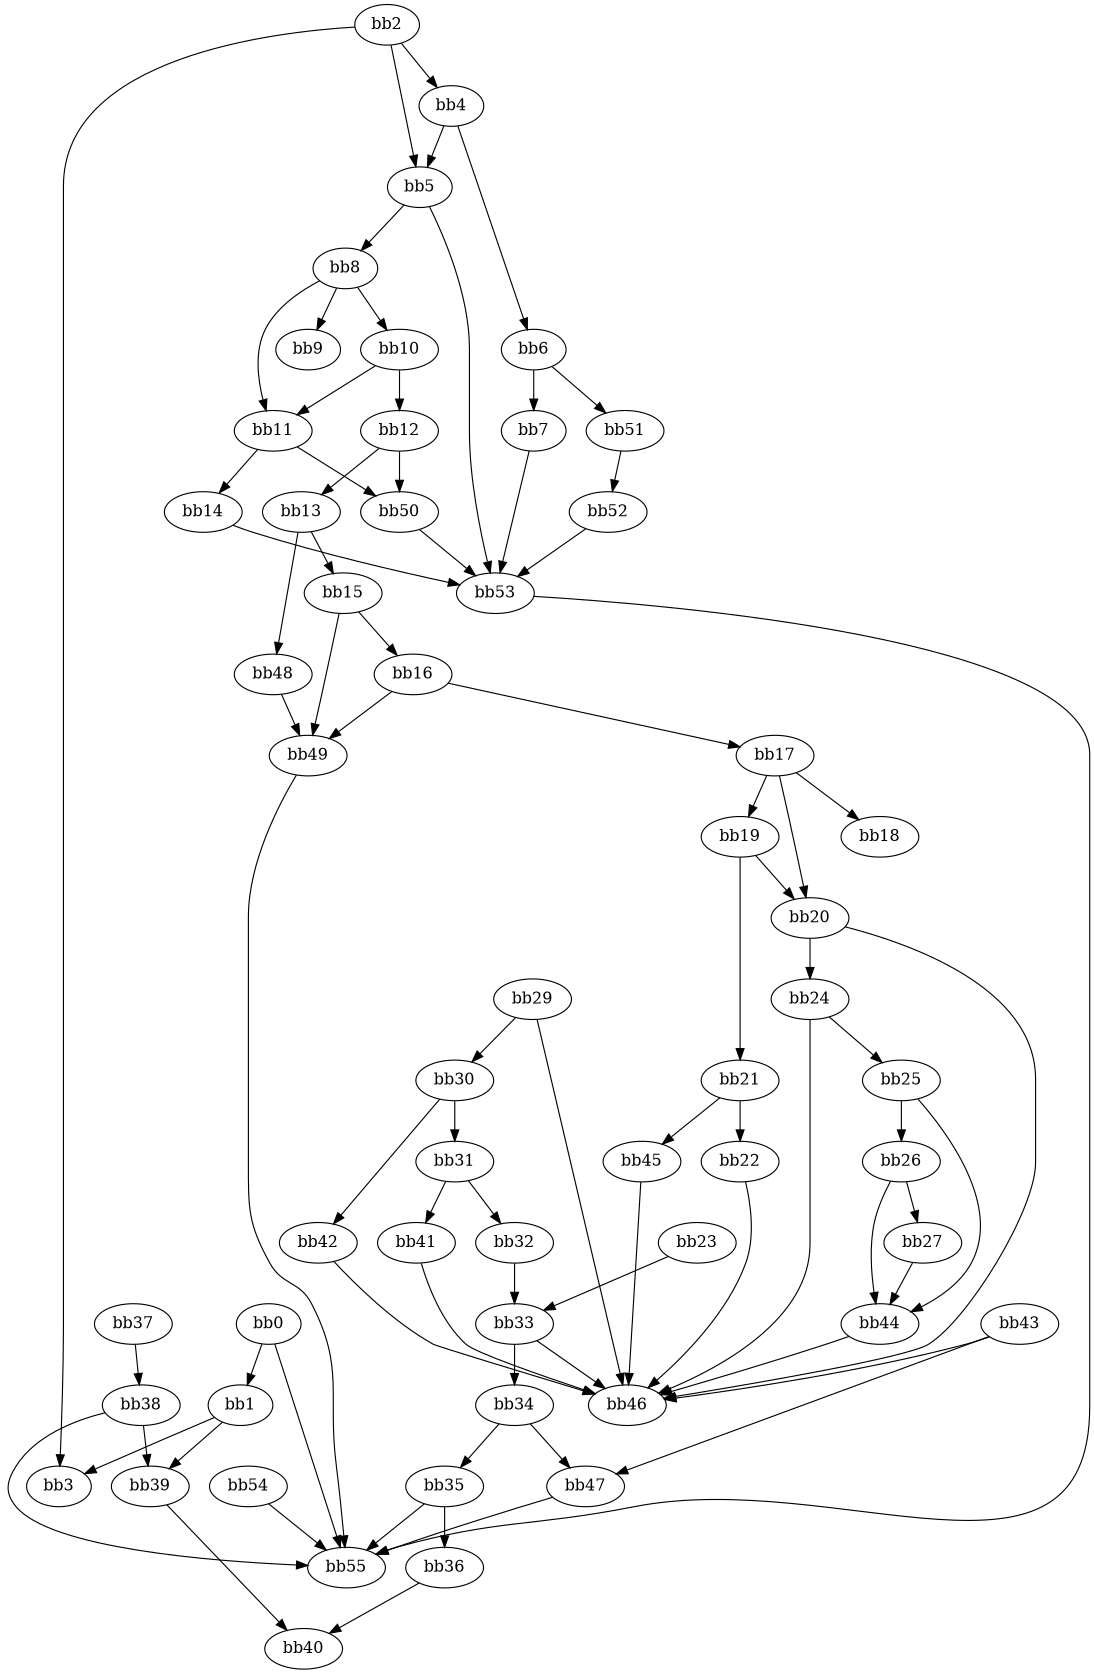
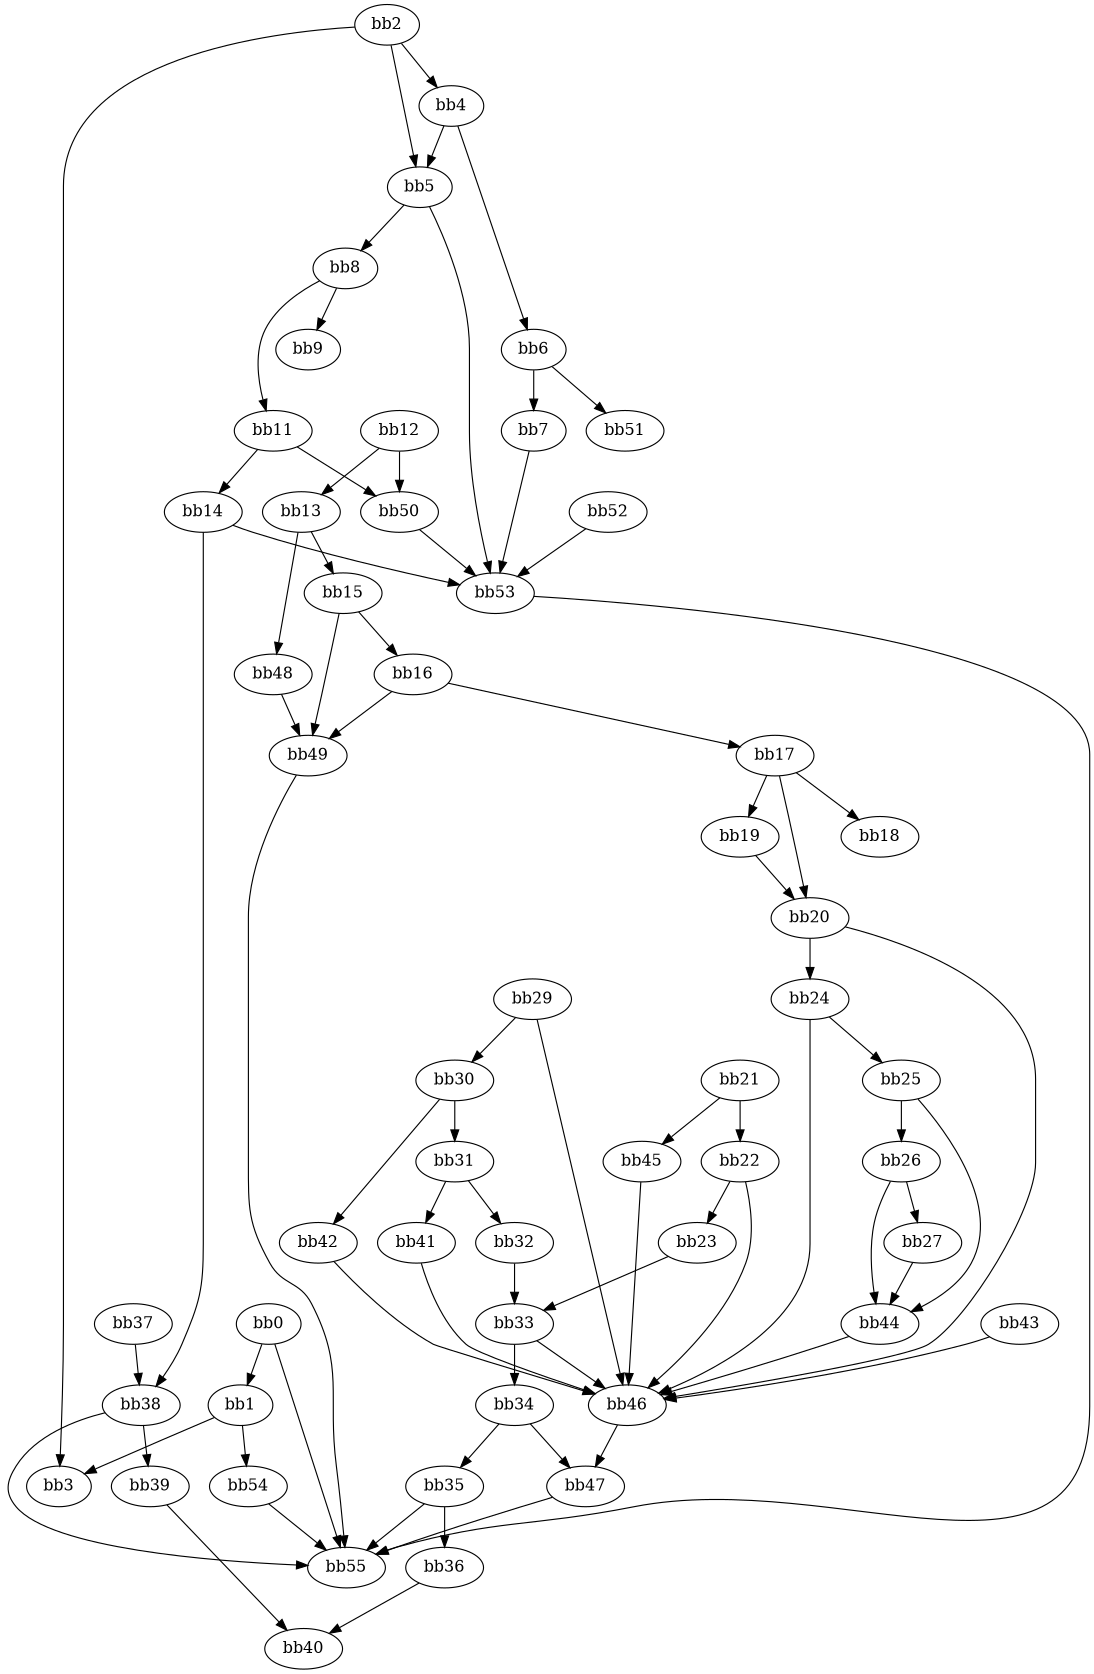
(400, 350) -> none
(618, 466) -> none
(740, 953) -> none
none -> (203, 959)
none -> (721, 1197)
(808, 1403) -> (609, 1441)
(200, 1442) -> (244, 1440)
